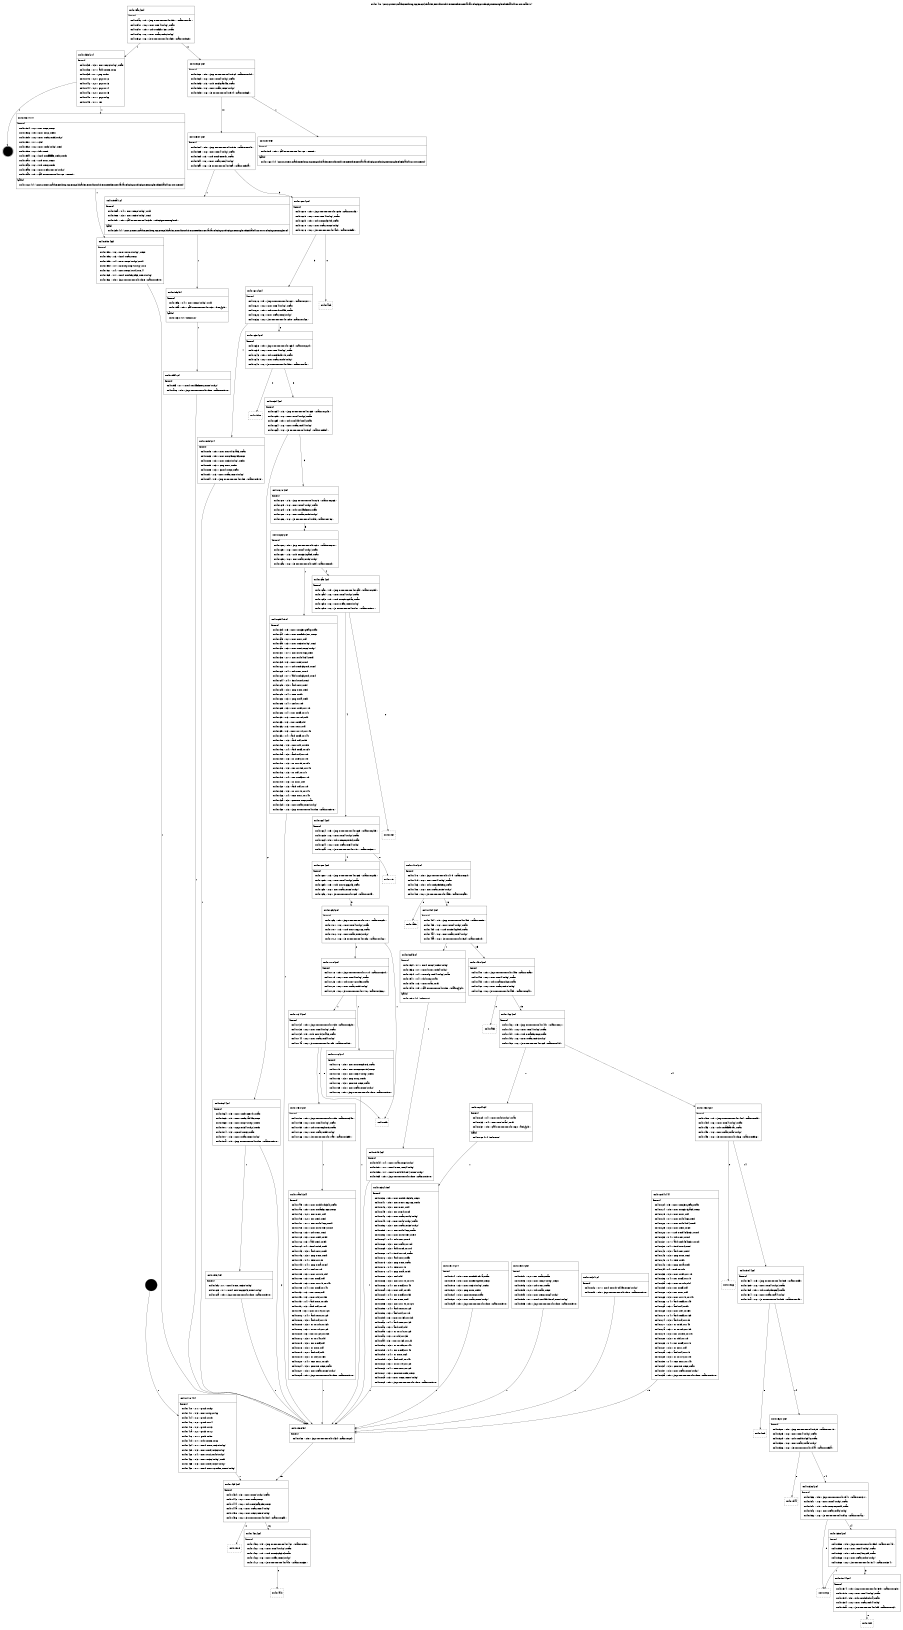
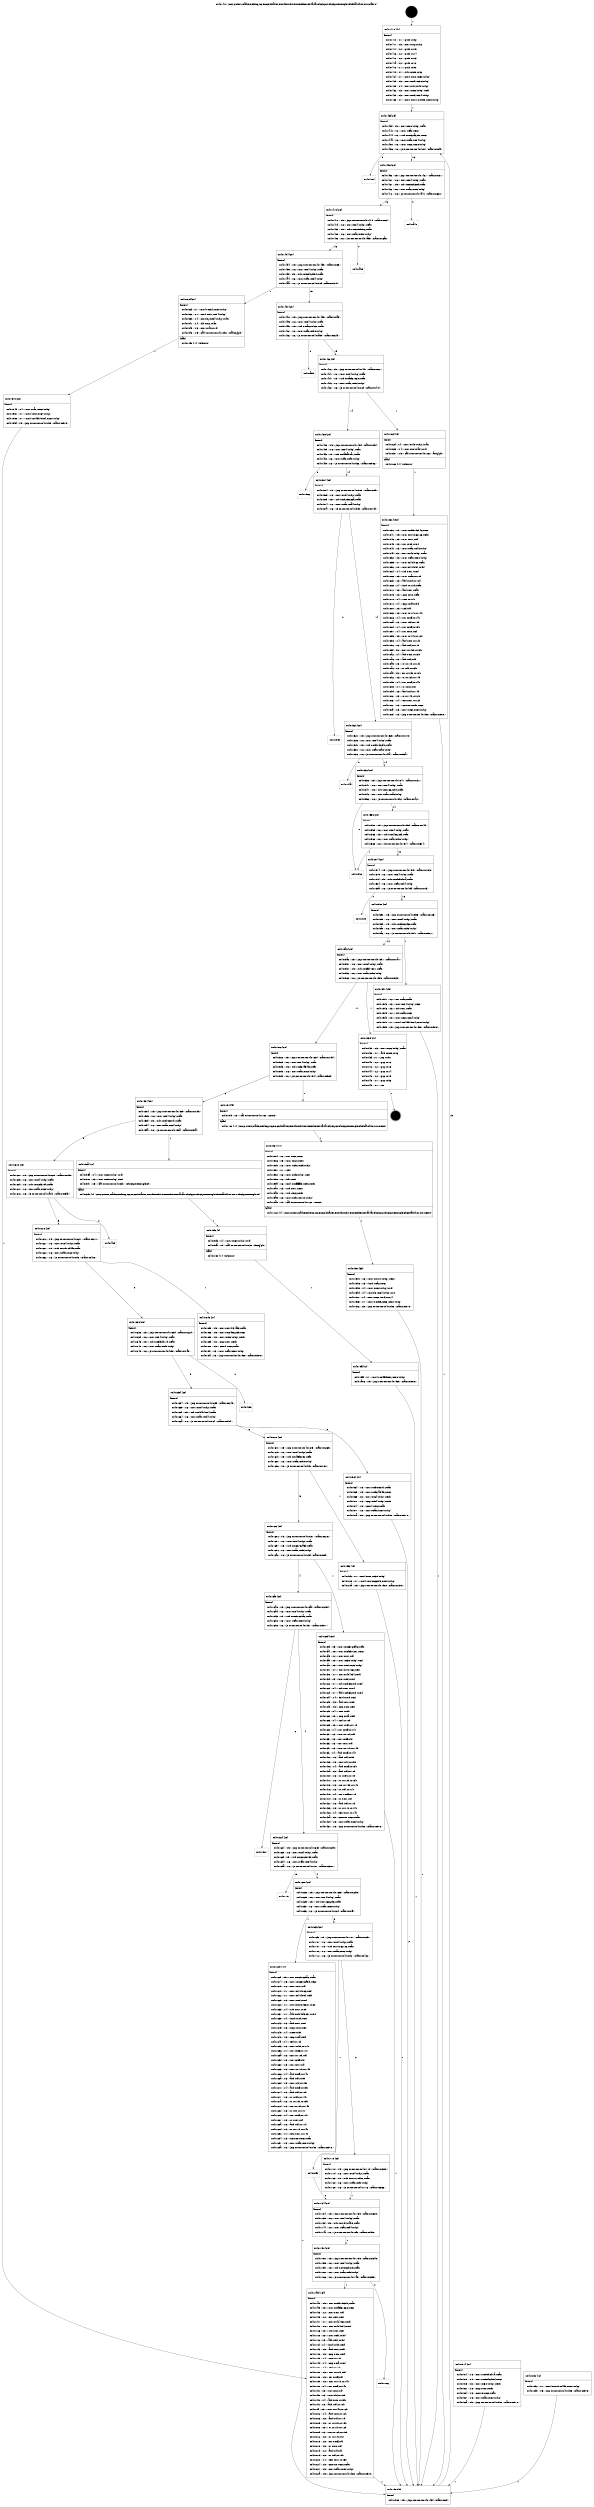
(101, 109) -> (317, 1135)
(223, 110) -> (225, 1093)
none -> (385, 202)
(380, 857) -> (296, 1875)
none -> (403, 919)
(201, 988) -> none
(360, 1073) -> none
(329, 1099) -> (318, 2188)
(243, 1208) -> (336, 1516)
(364, 1306) -> (3, 1511)
(648, 1390) -> (303, 2240)
(866, 1571) -> (399, 852)
none -> (300, 1938)
none -> (383, 2383)
